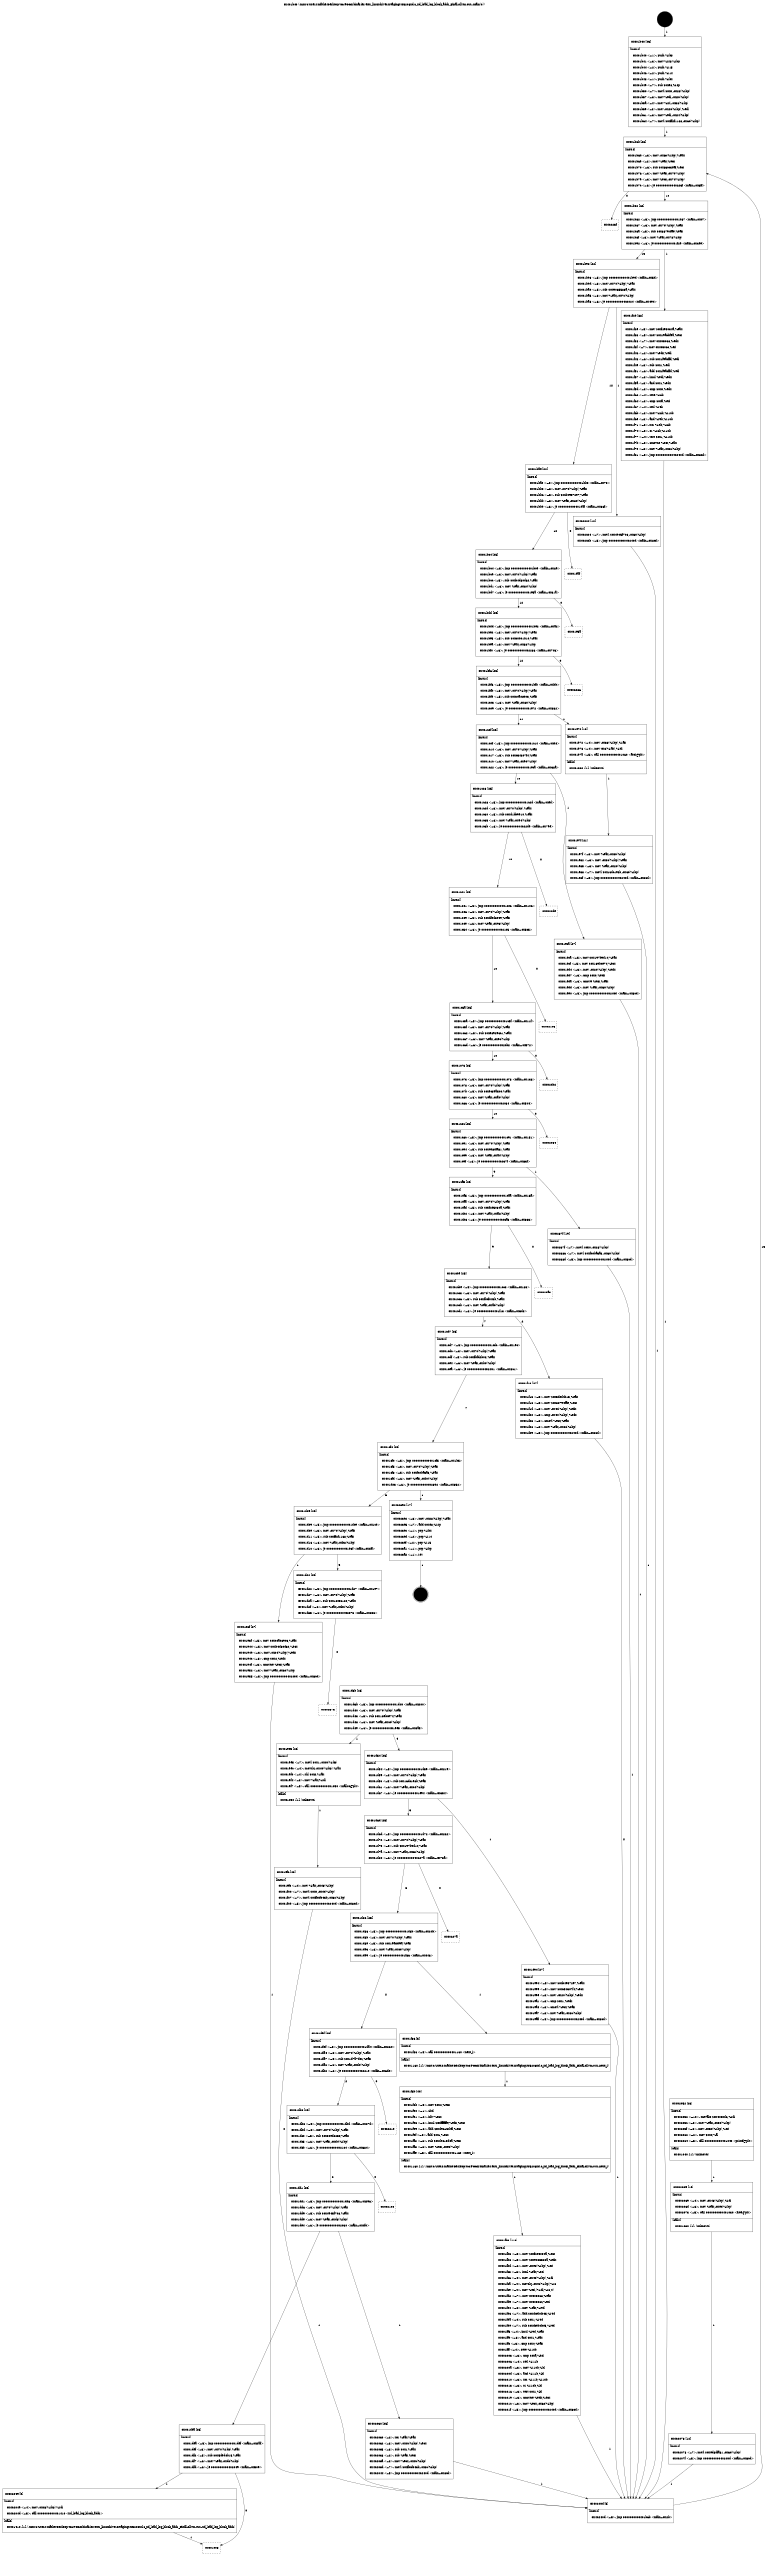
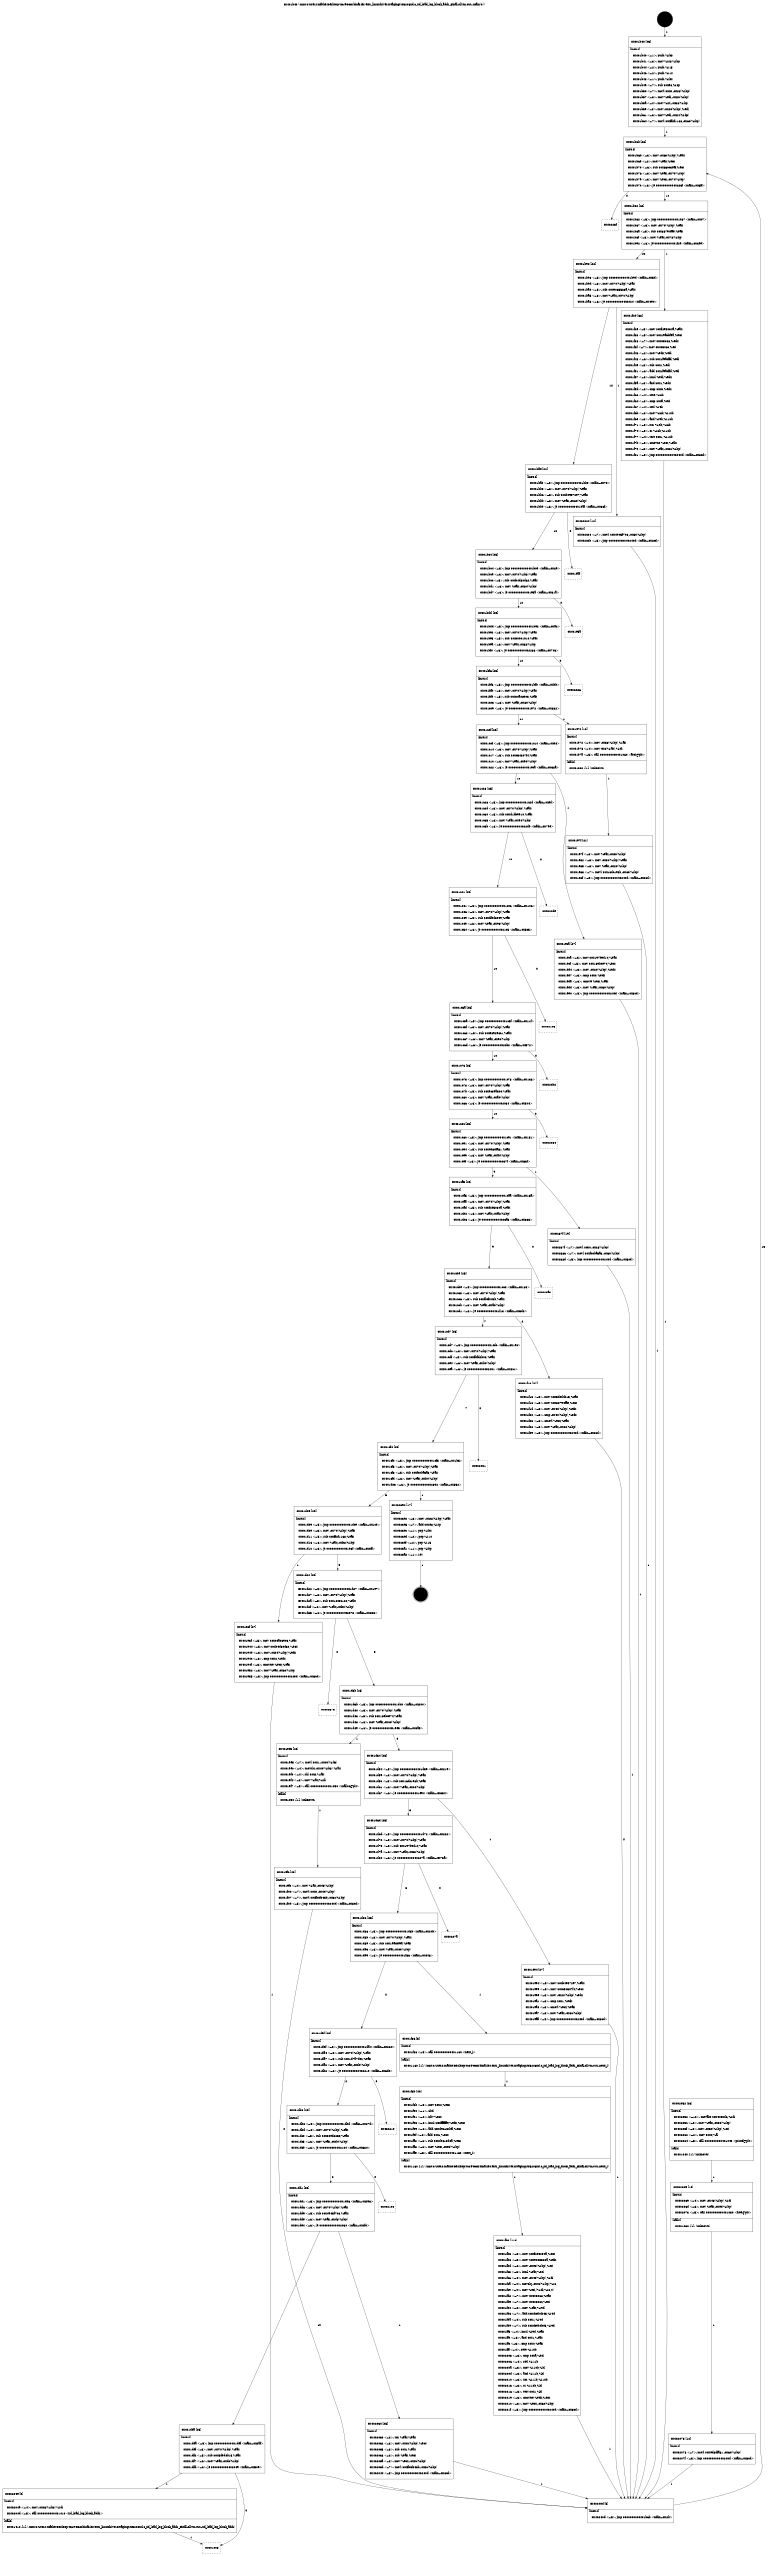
none -> (478, 1466)
none -> (360, 1651)
(319, 2325) -> (319, 2325)
